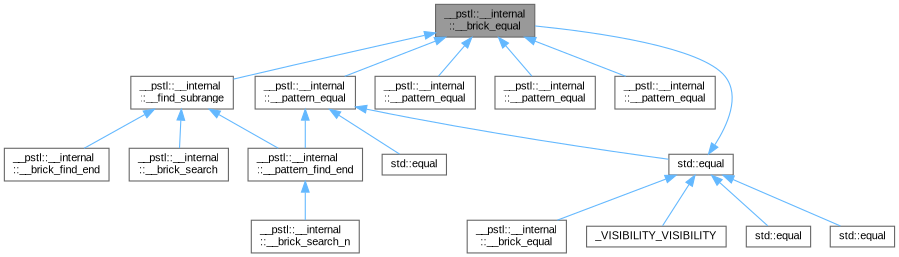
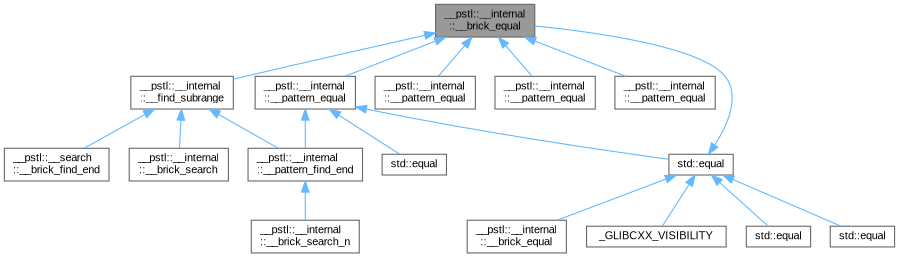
(57, 165) -> (57, 165)
(656, 237) -> (656, 237)
